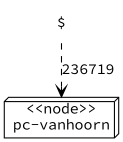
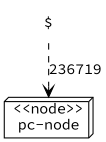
(61, 118) -> (49, 118)
